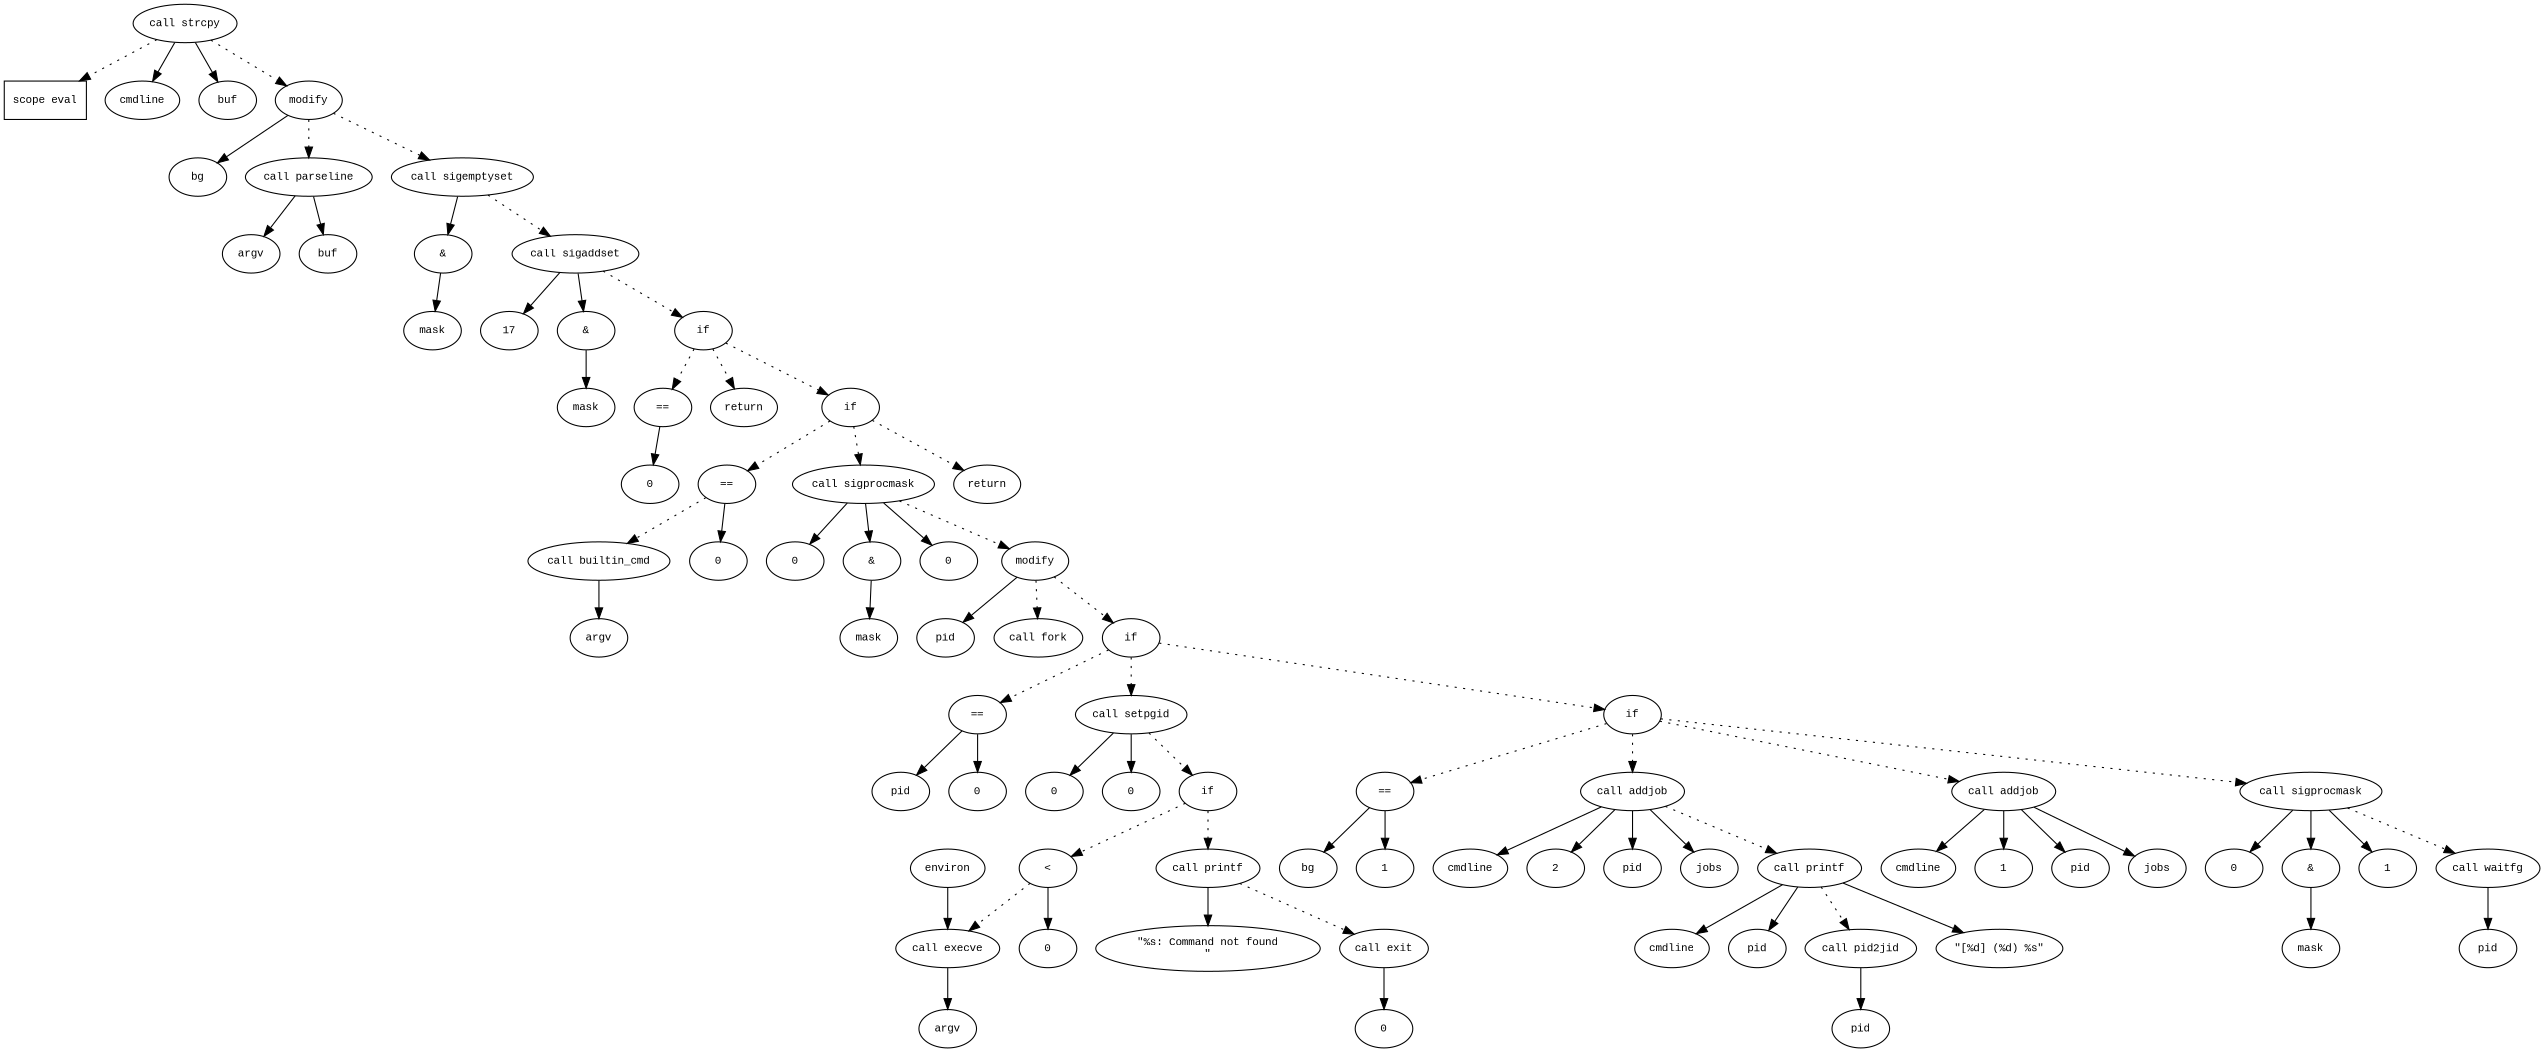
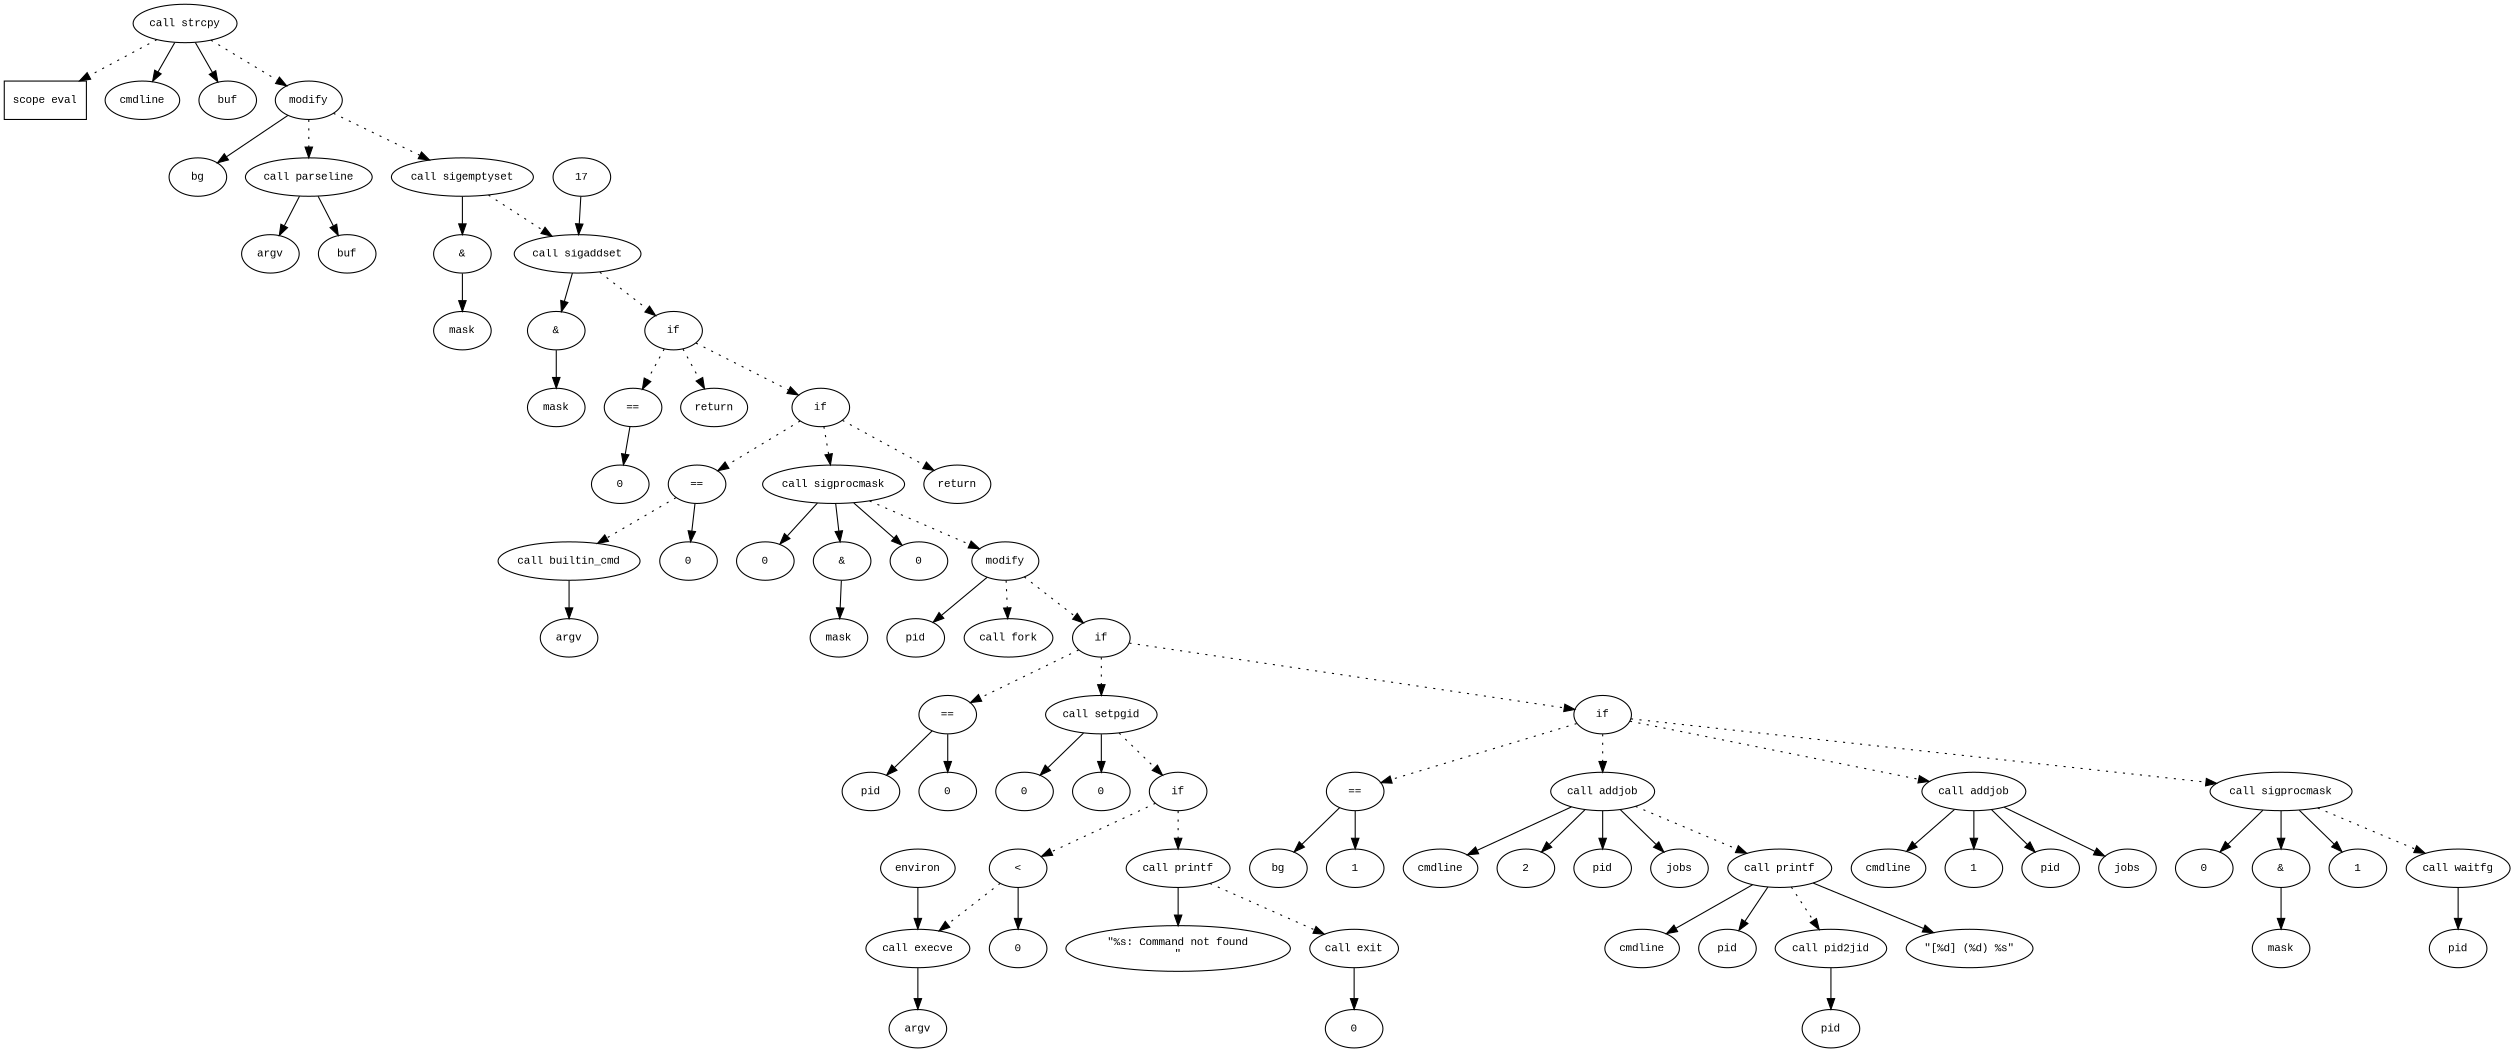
(545, 289) -> (580, 210)
